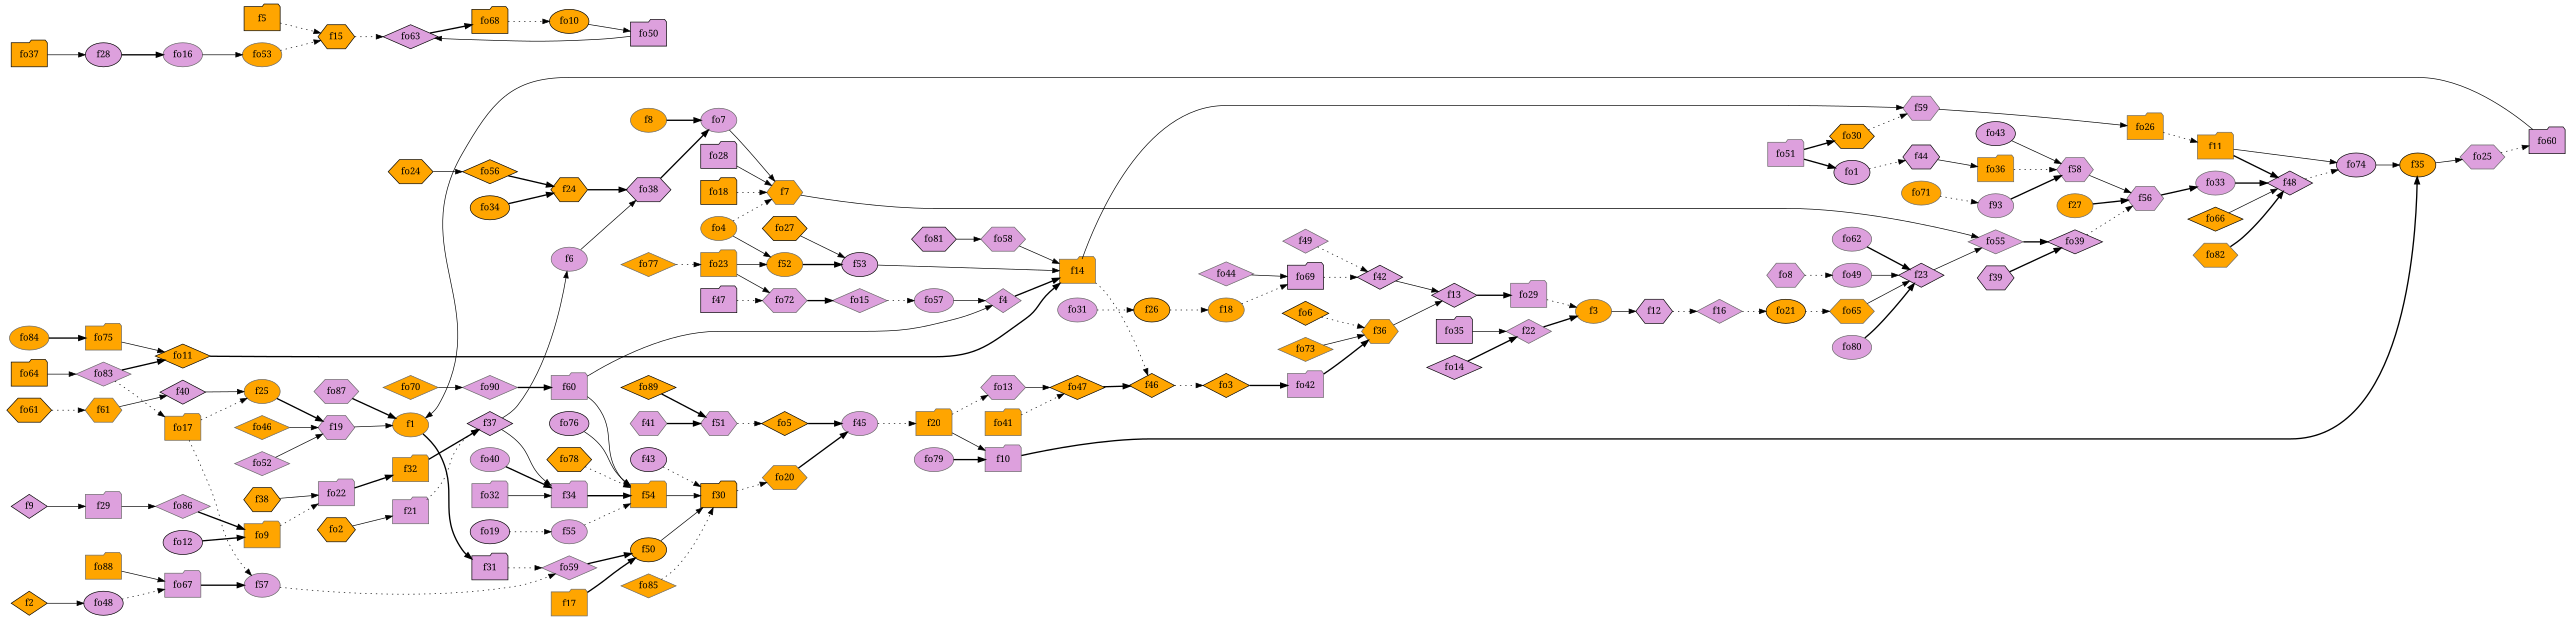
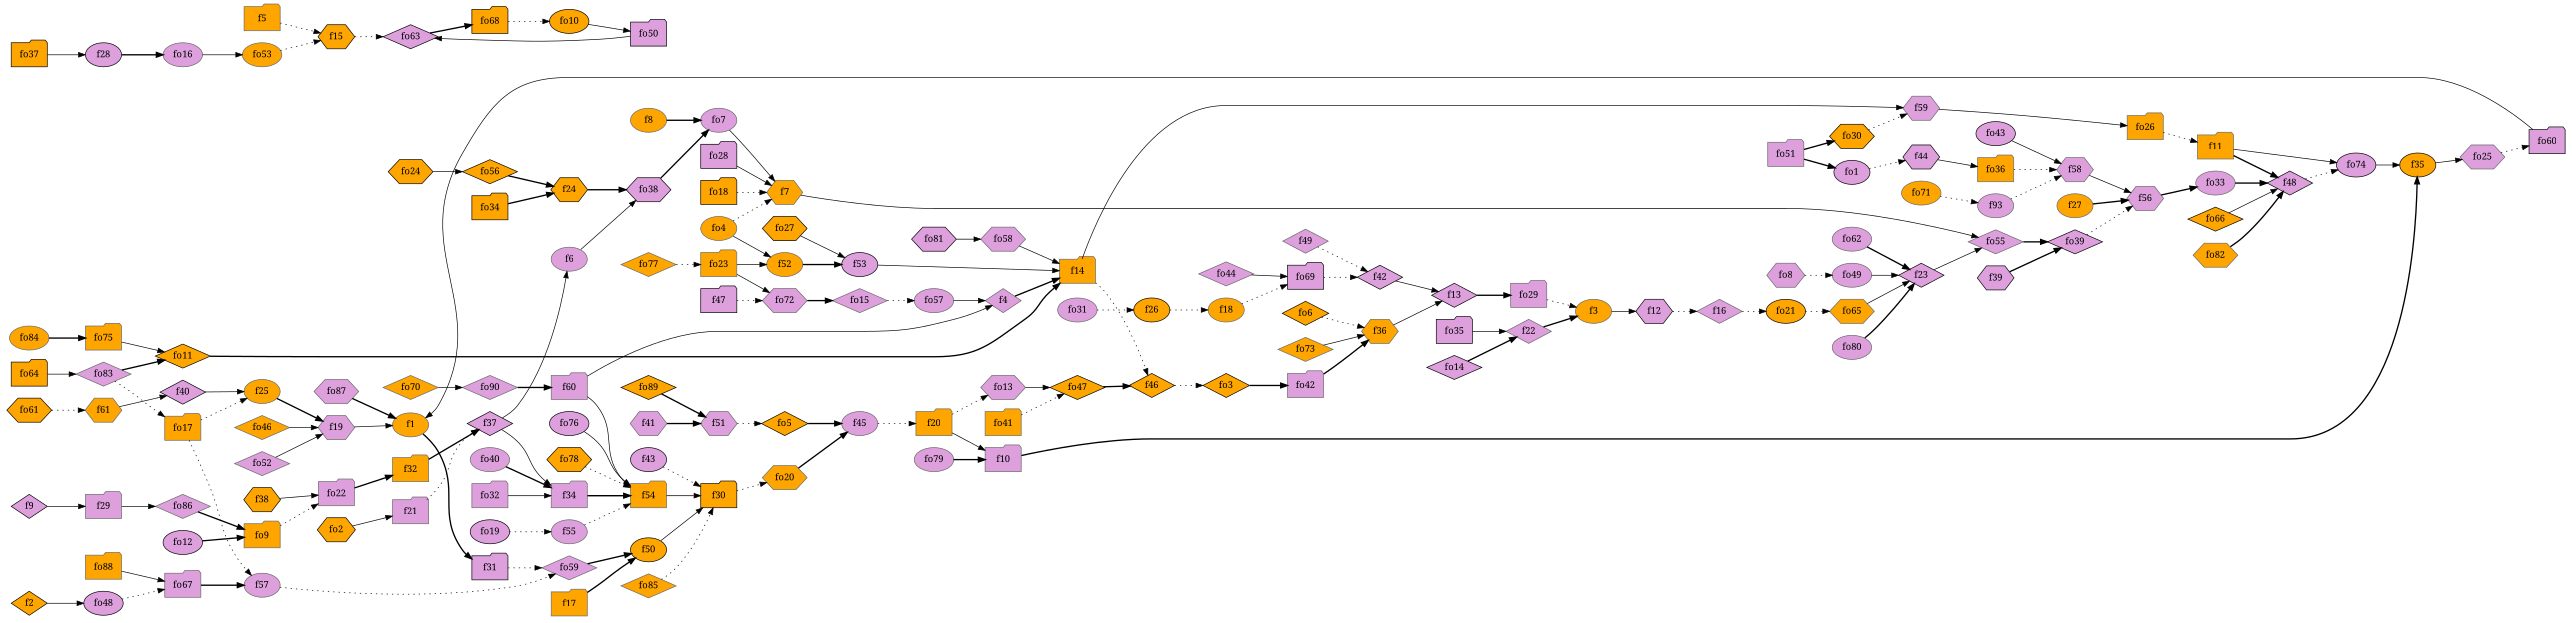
(262, 19) -> (262, 19)
(2033, 189) -> (2033, 189)
(490, 208) -> (490, 208)
